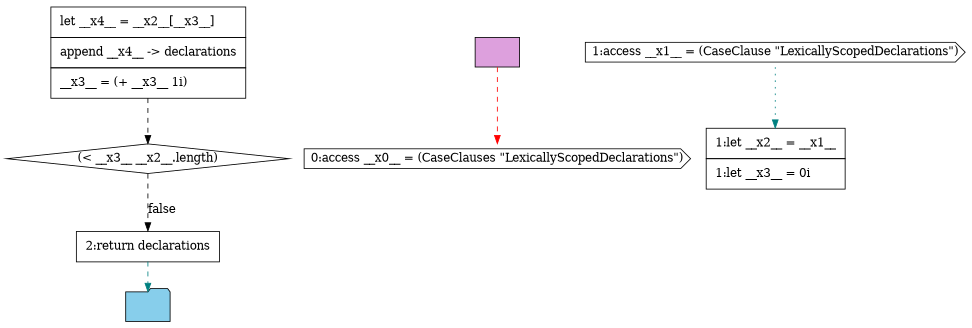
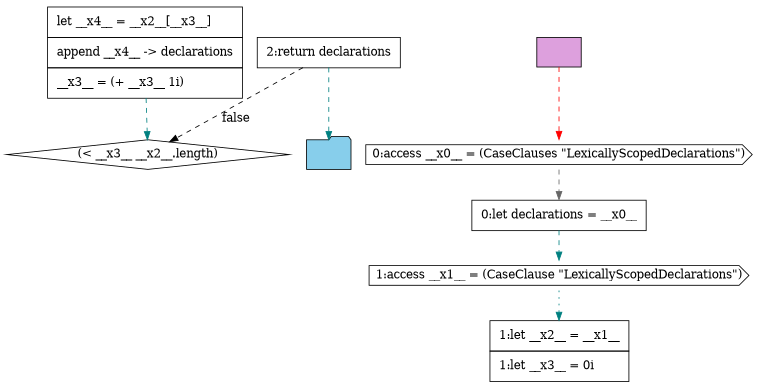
(148, 117) -> (147, 115)
(148, 198) -> (240, 103)
none -> (559, 215)
